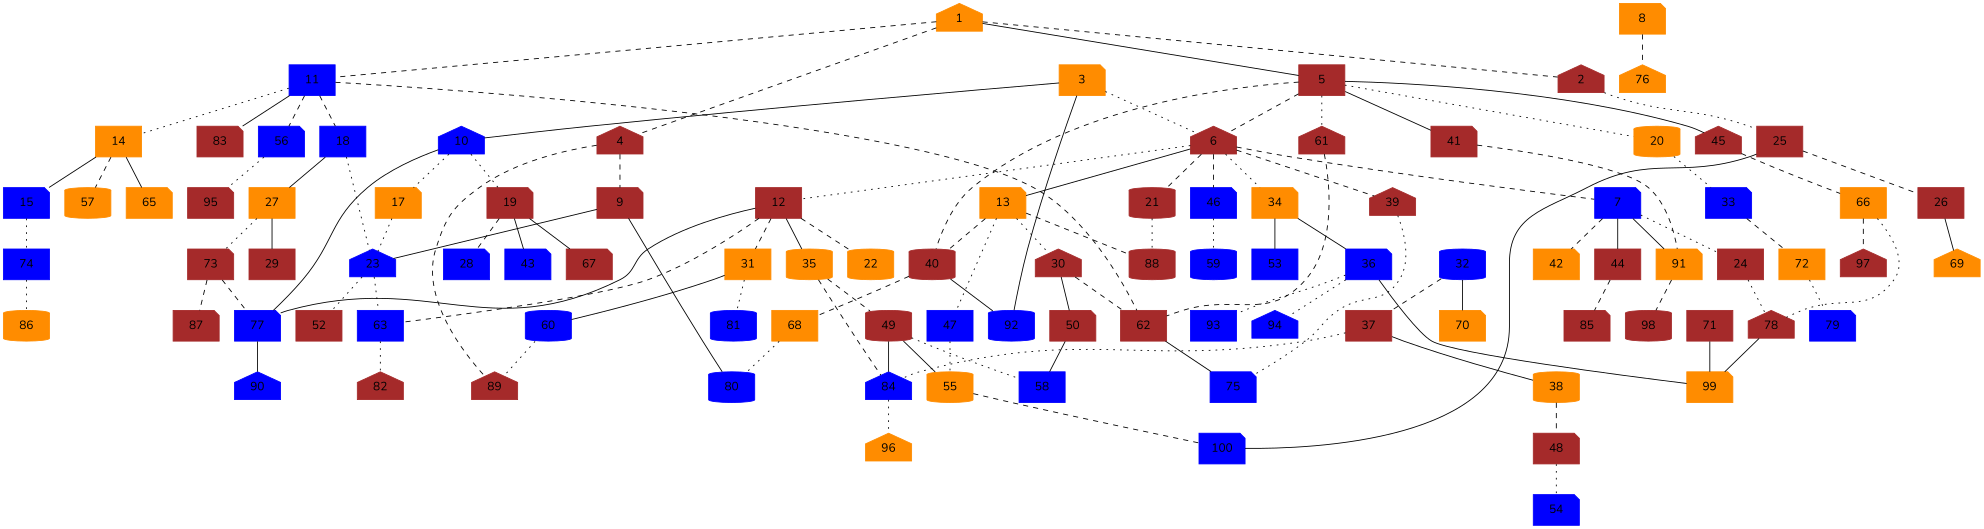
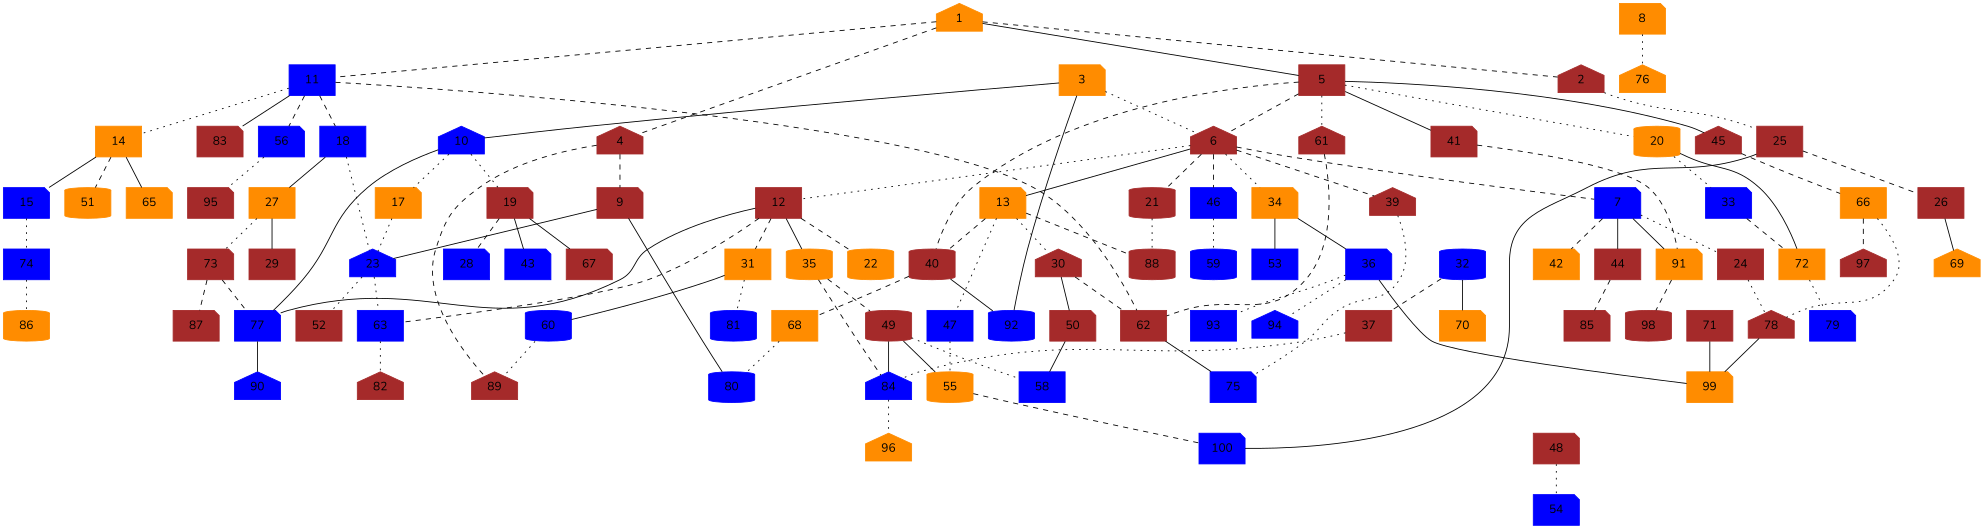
(1642, 50) -> (1642, 50)
none -> (1754, 183)
(88, 203) -> (88, 203)
(1556, 387) -> none
